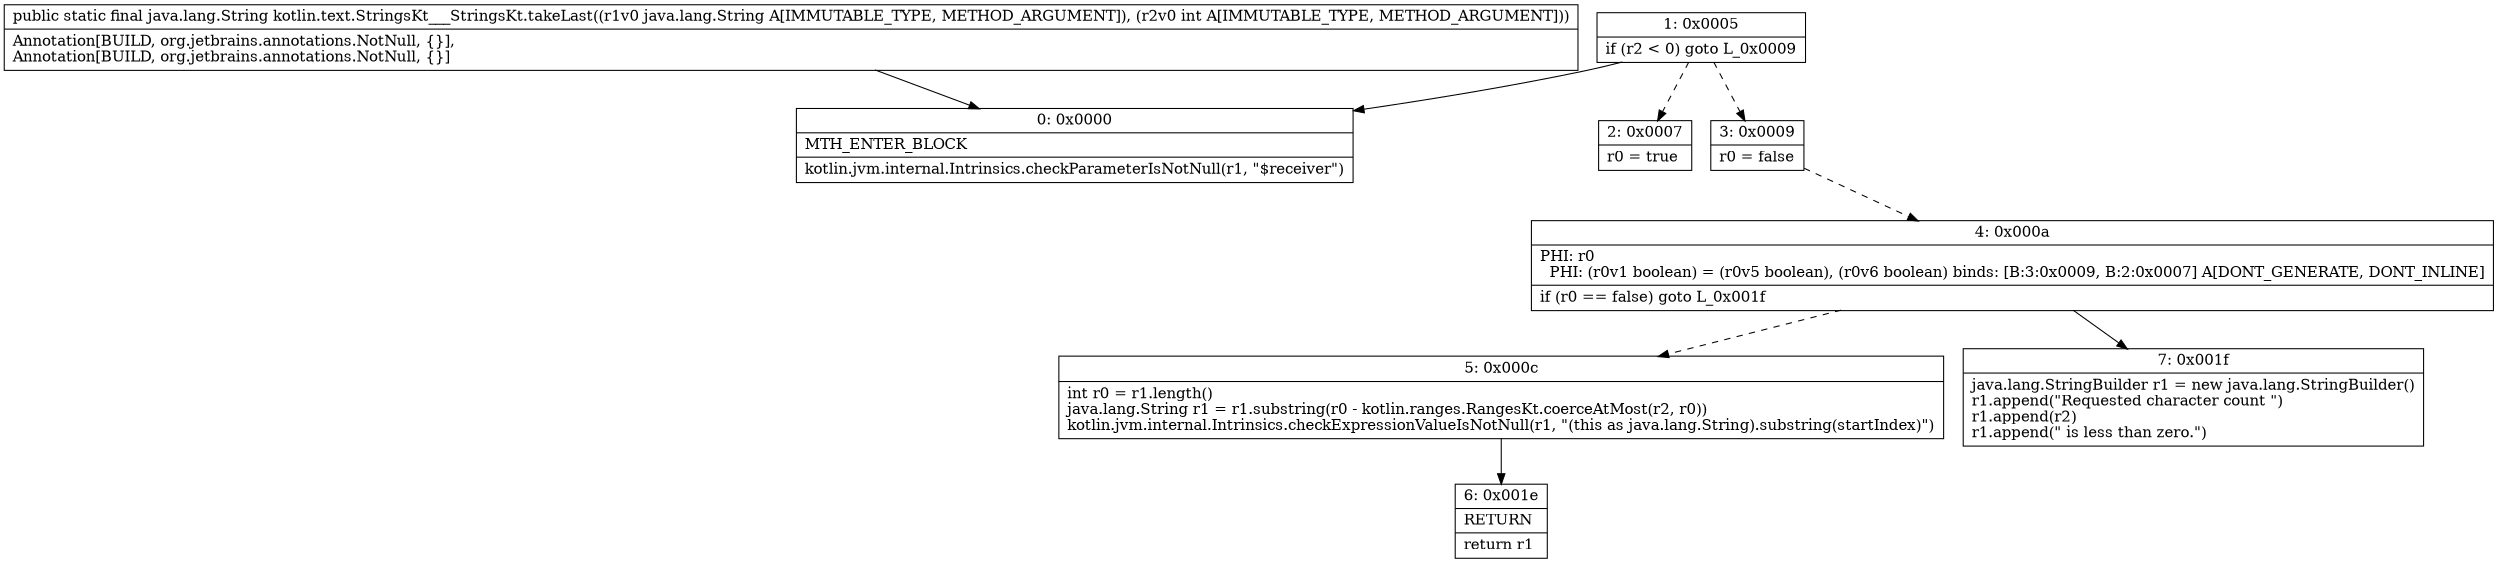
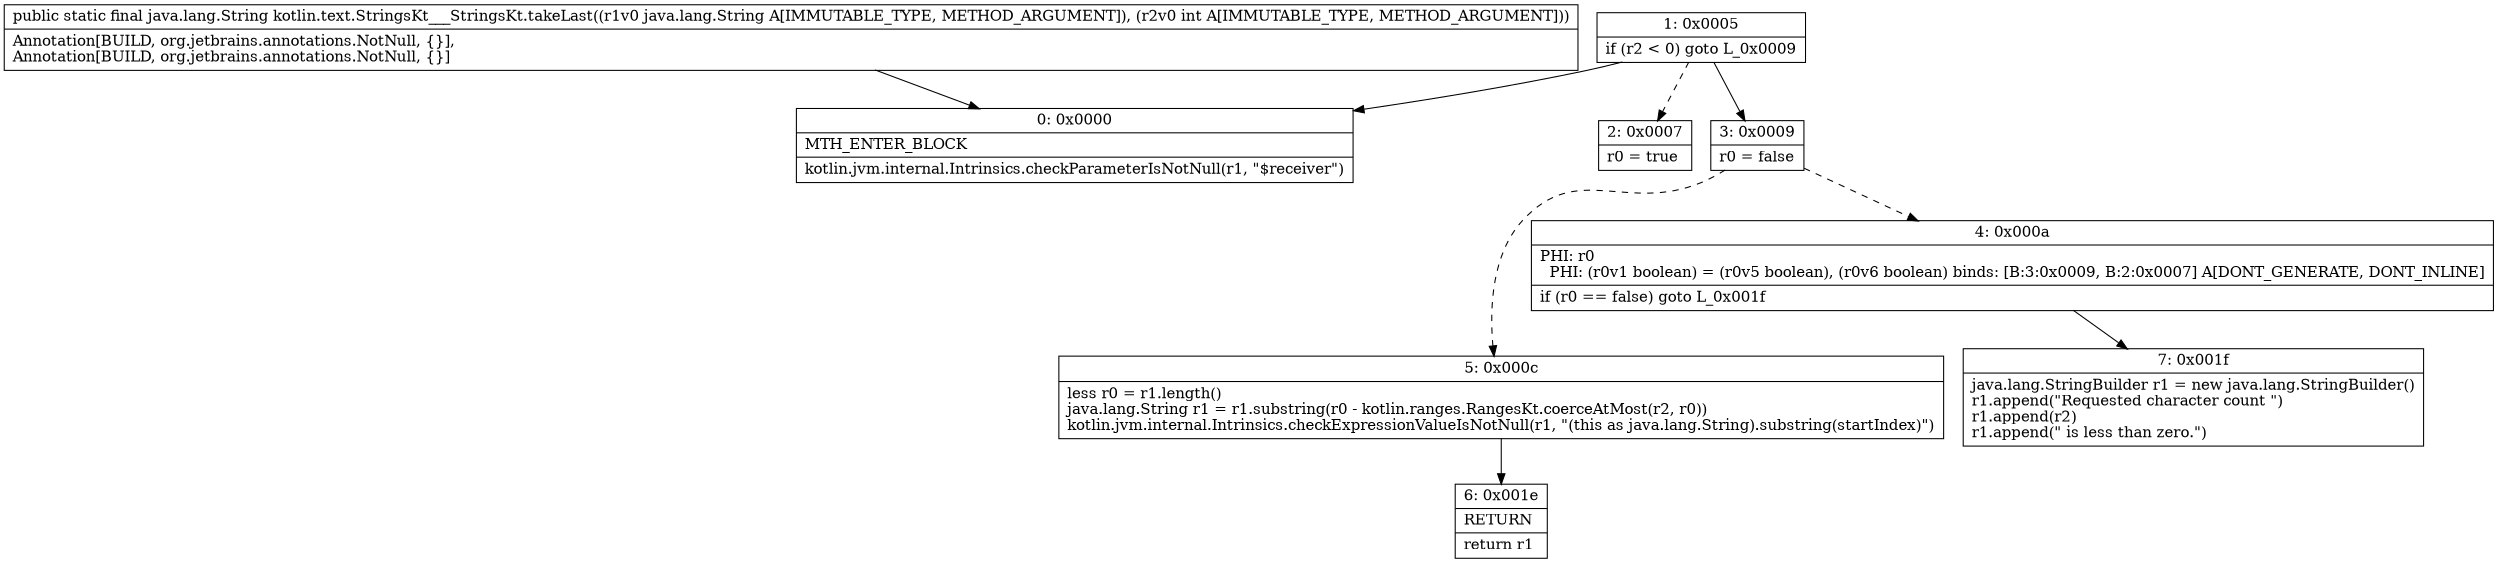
(1727, 87) -> (1727, 87)
(1755, 332) -> (1556, 197)
(1140, 394) -> (1145, 394)
